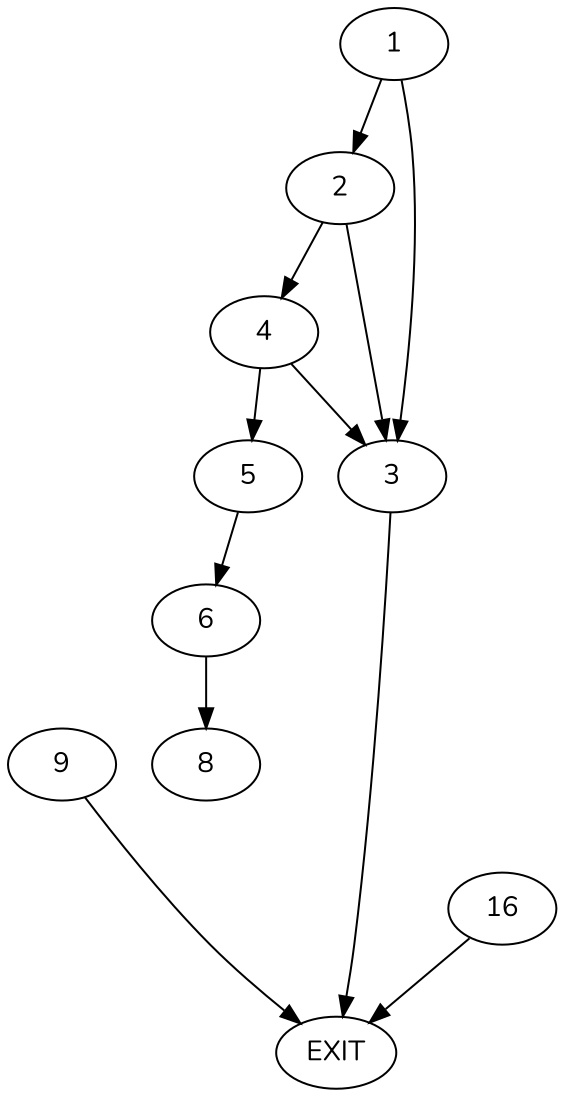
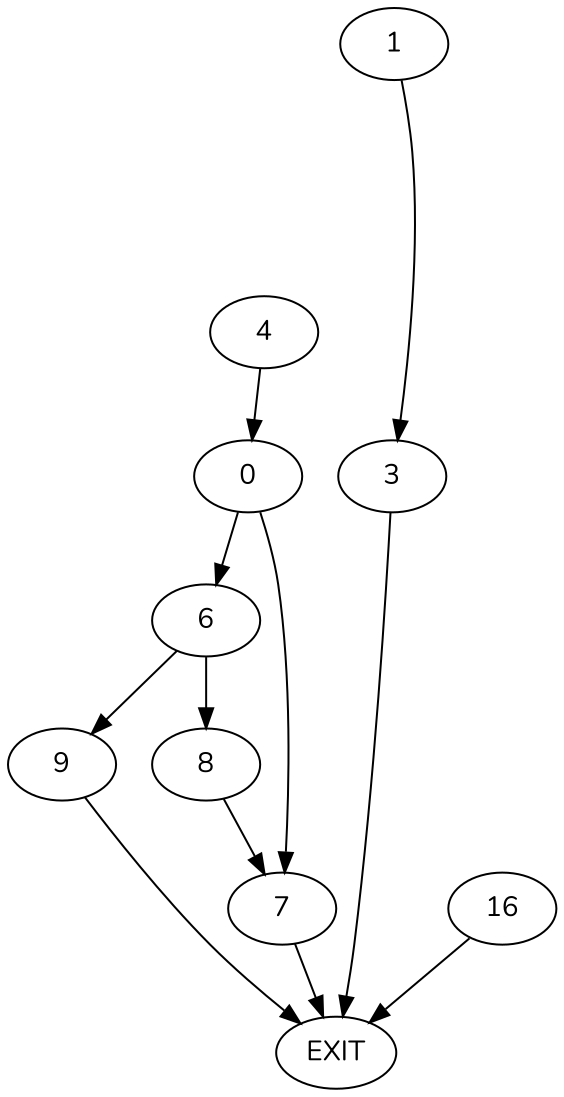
(340, 188) -> none
(321, 397) -> none
(248, 476) -> (248, 476)
none -> (141, 685)
none -> (282, 909)
